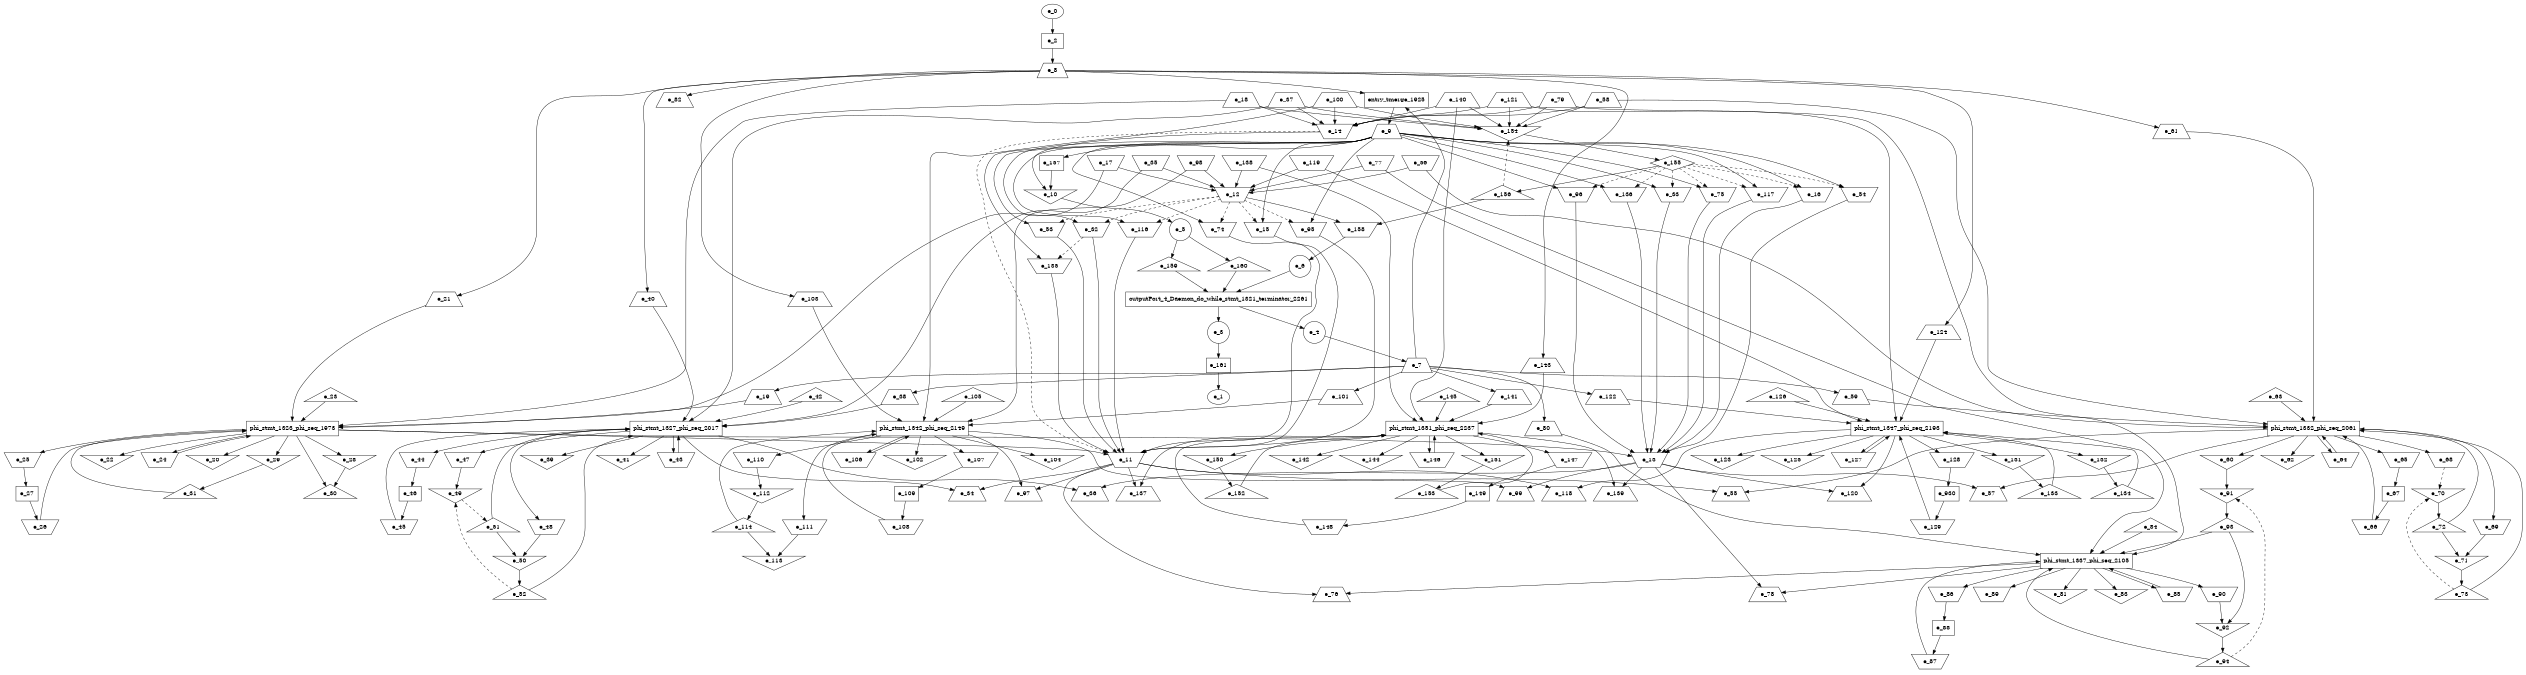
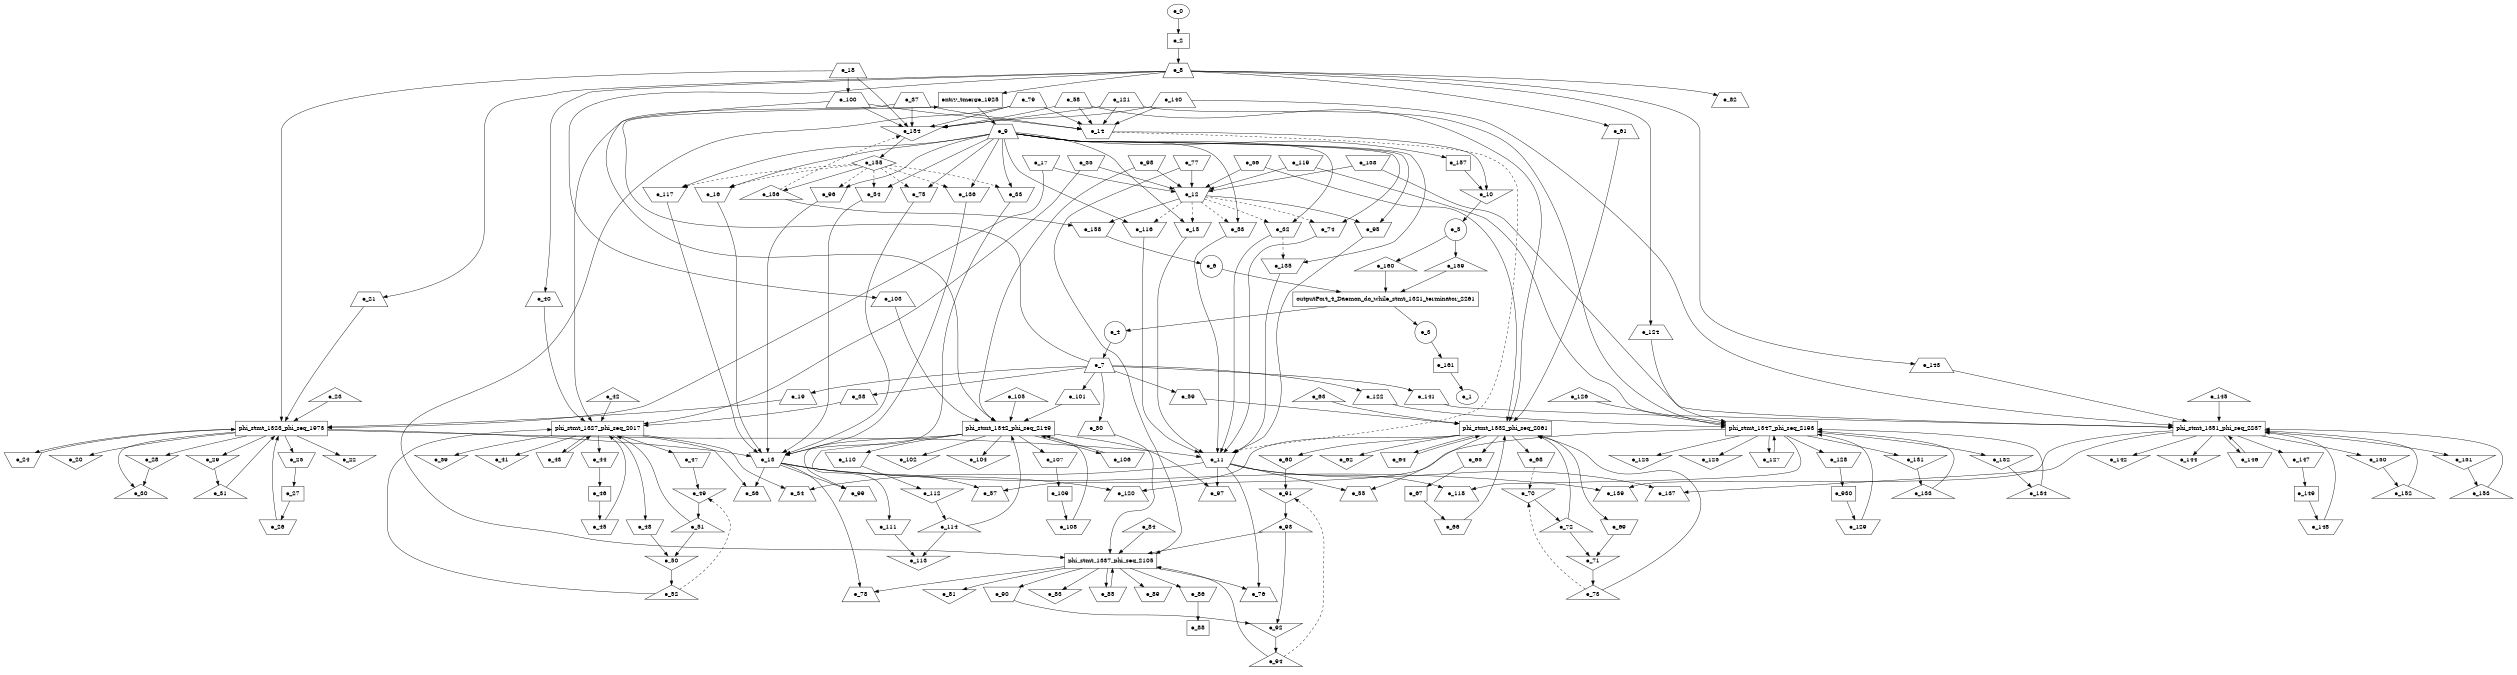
(1286, 115) -> (848, 83)
(1267, 210) -> (1282, 204)
(473, 509) -> (699, 508)
(1930, 662) -> none
